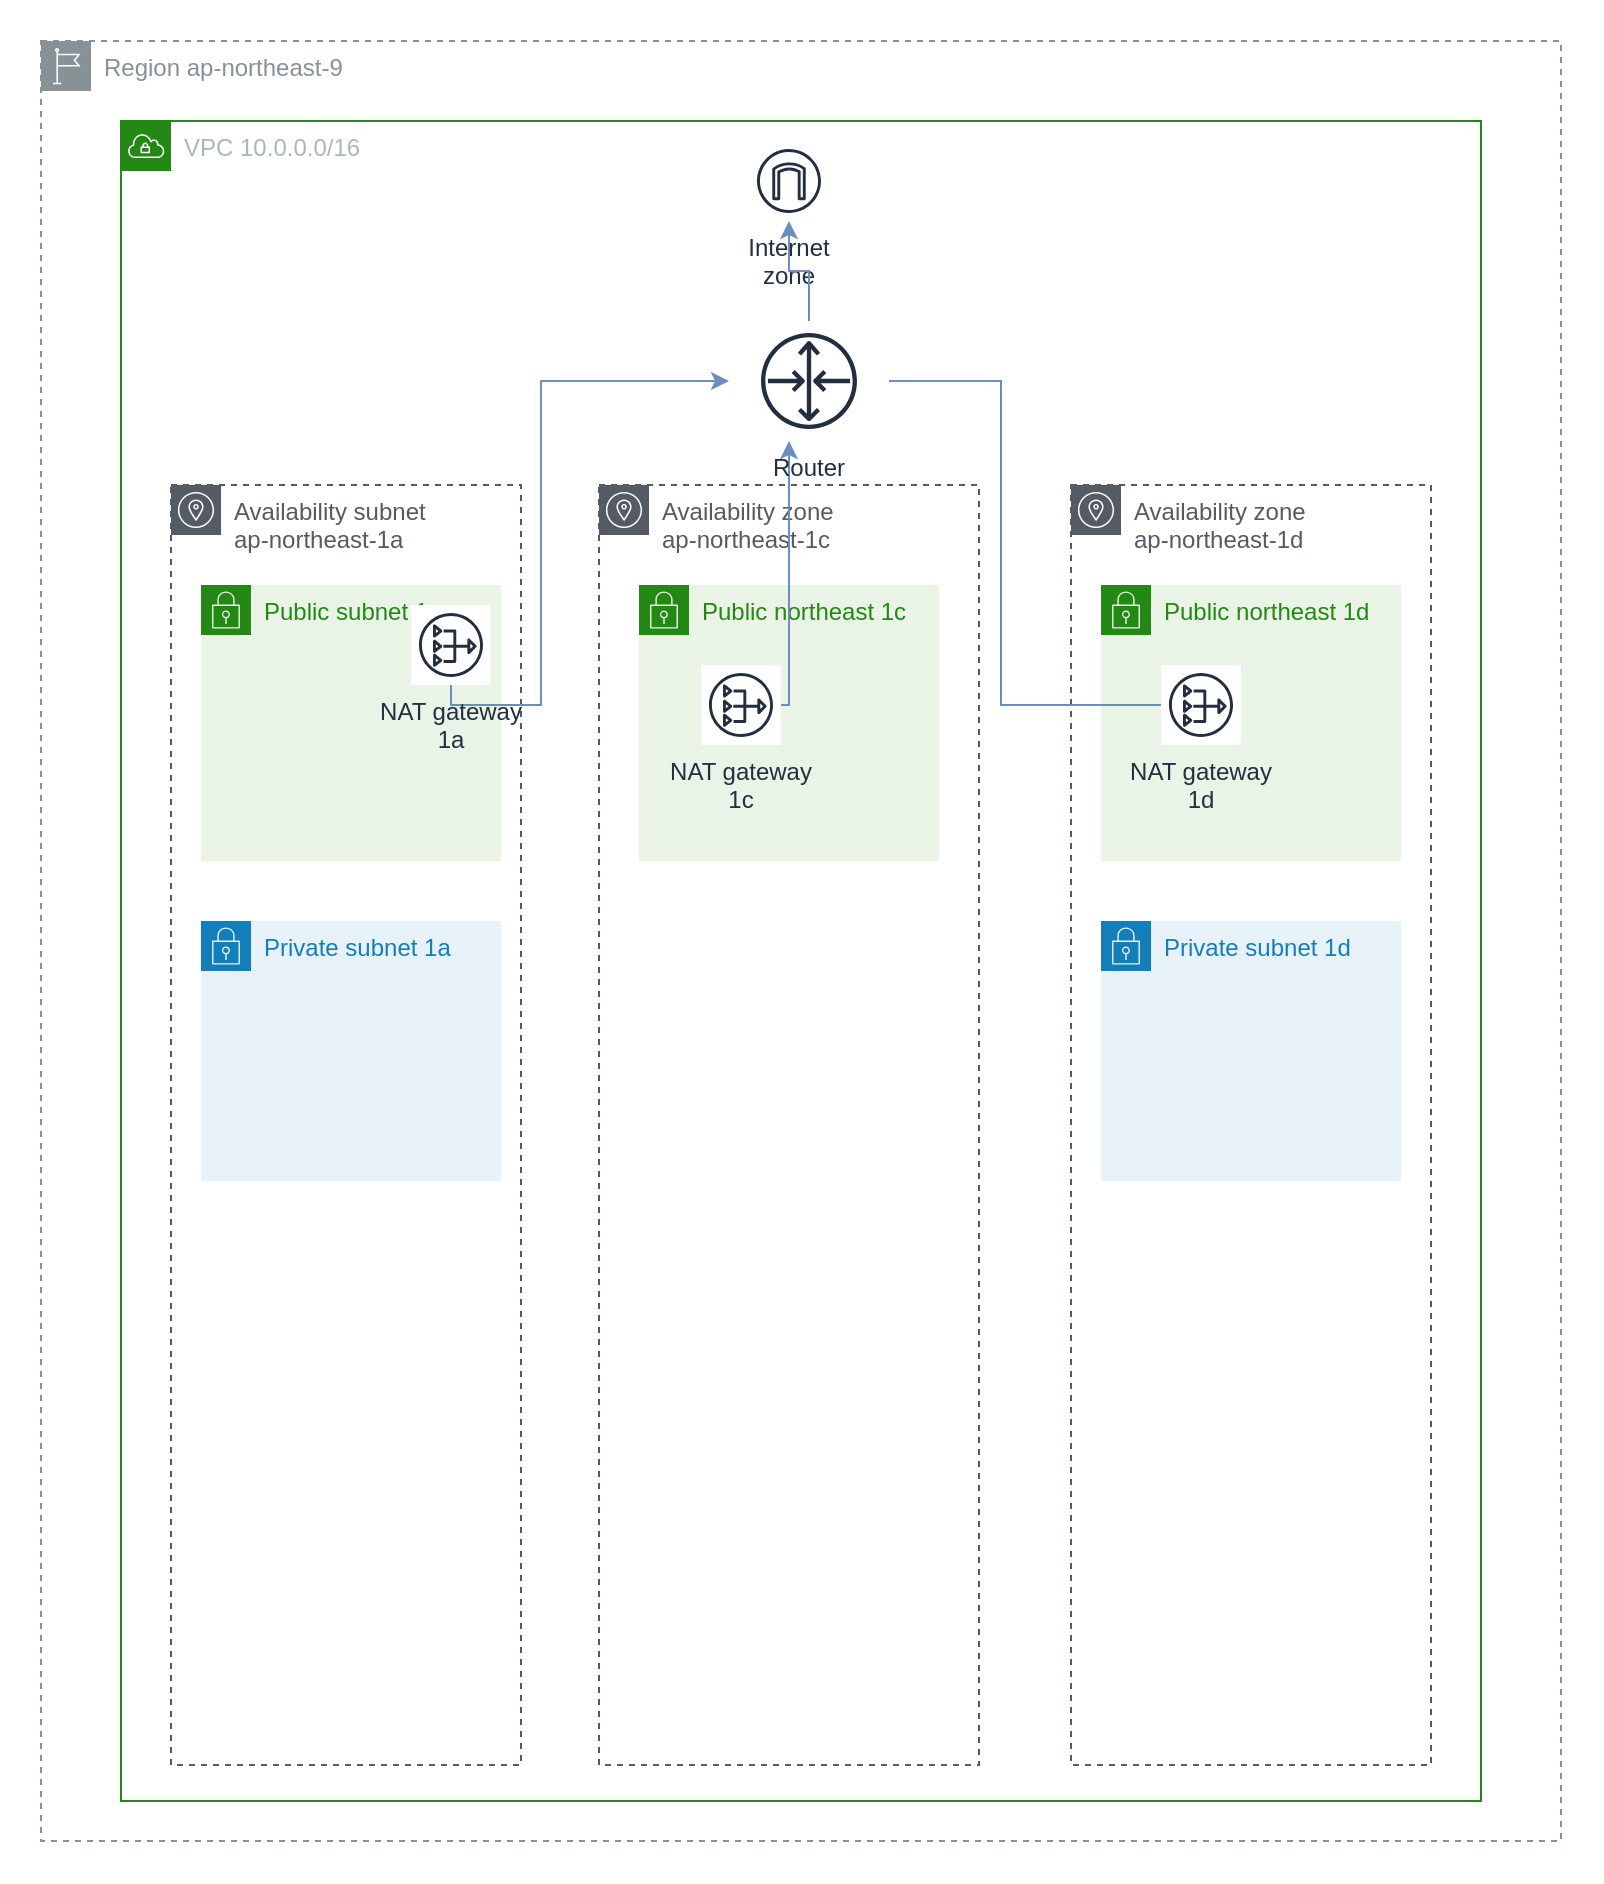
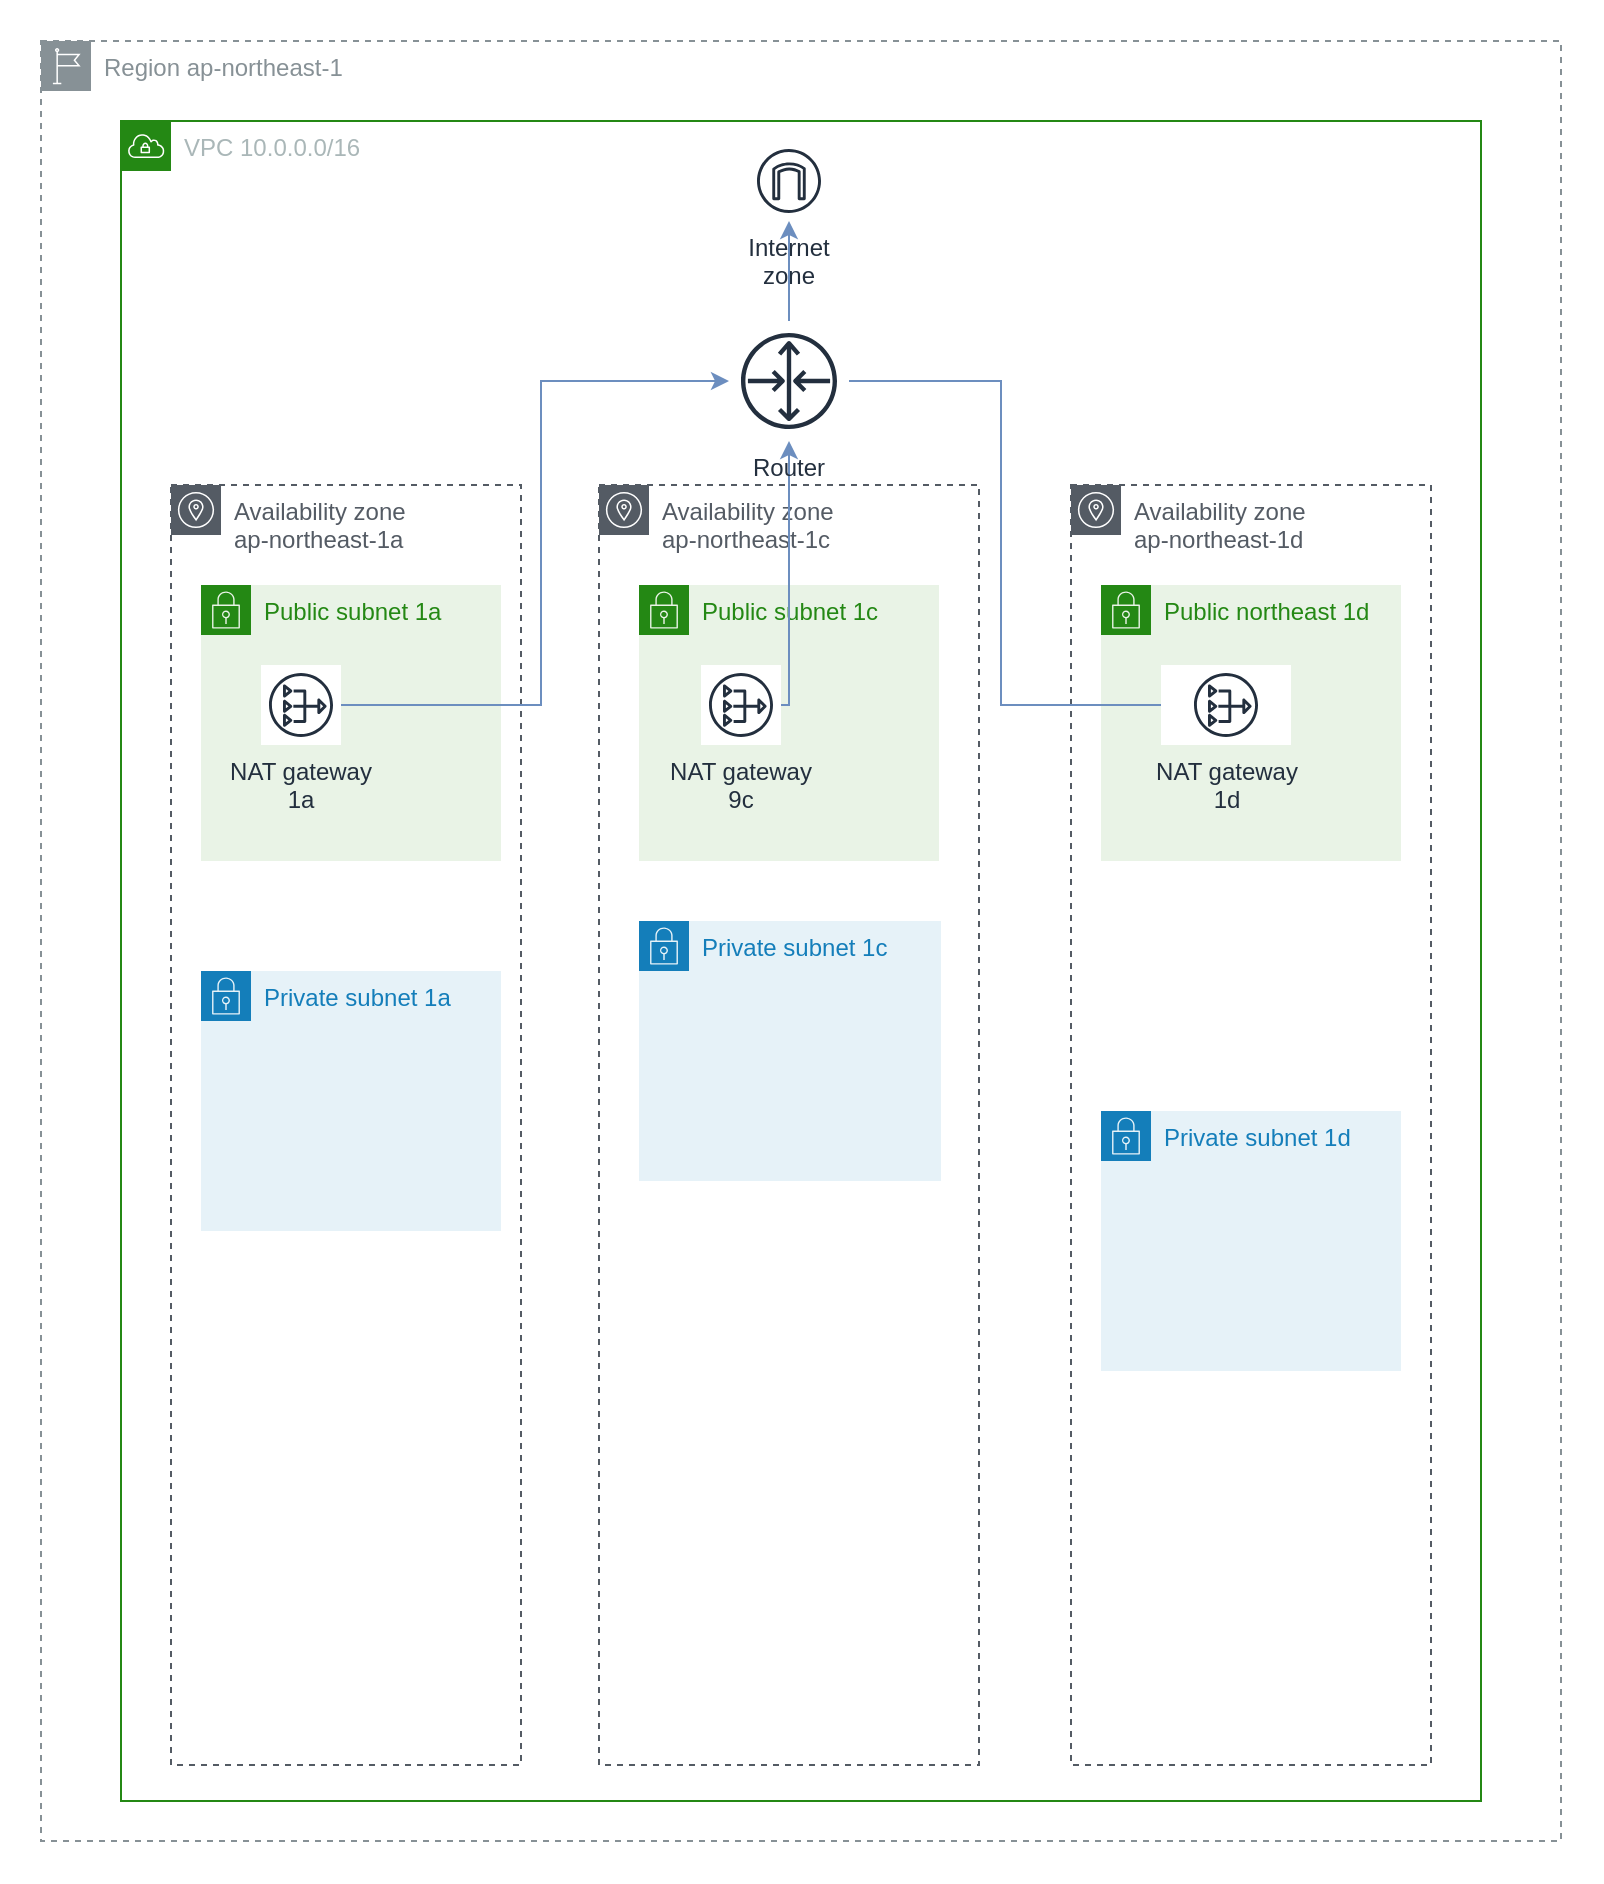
(240, 69) -> (240, 69)
(809, 381) -> (789, 381)
(344, 528) -> (336, 528)
(818, 613) -> (798, 613)
(451, 645) -> (301, 705)
(1201, 705) -> (1226, 705)
(742, 788) -> (742, 788)
(351, 1051) -> (351, 1101)
none -> (790, 1051)
(1251, 1051) -> (1251, 1241)
